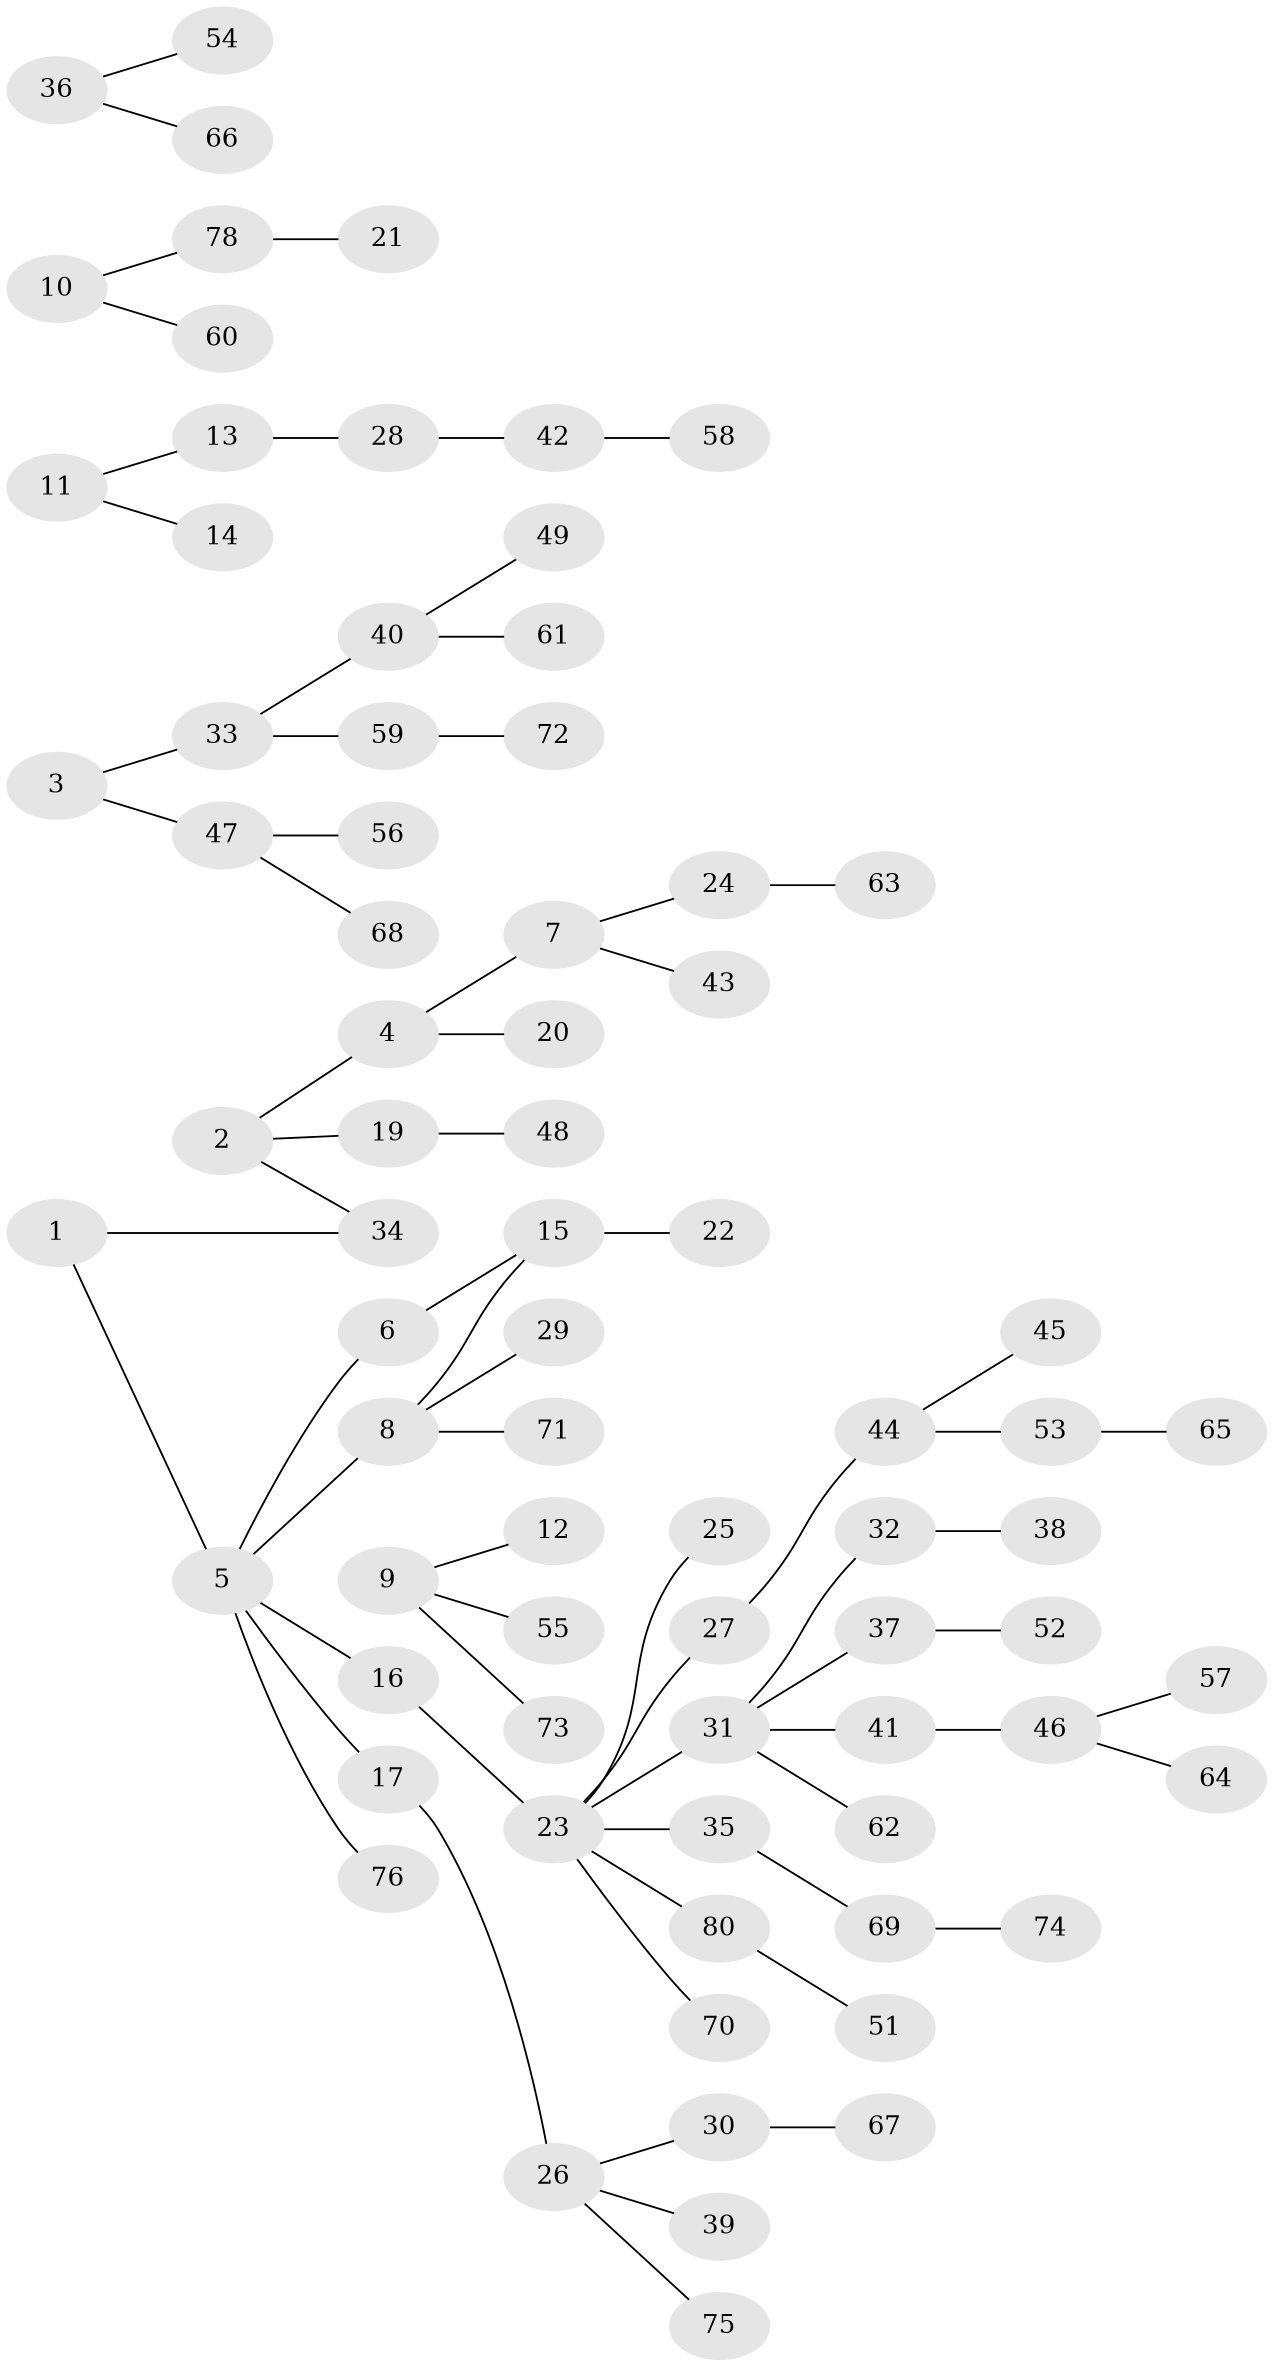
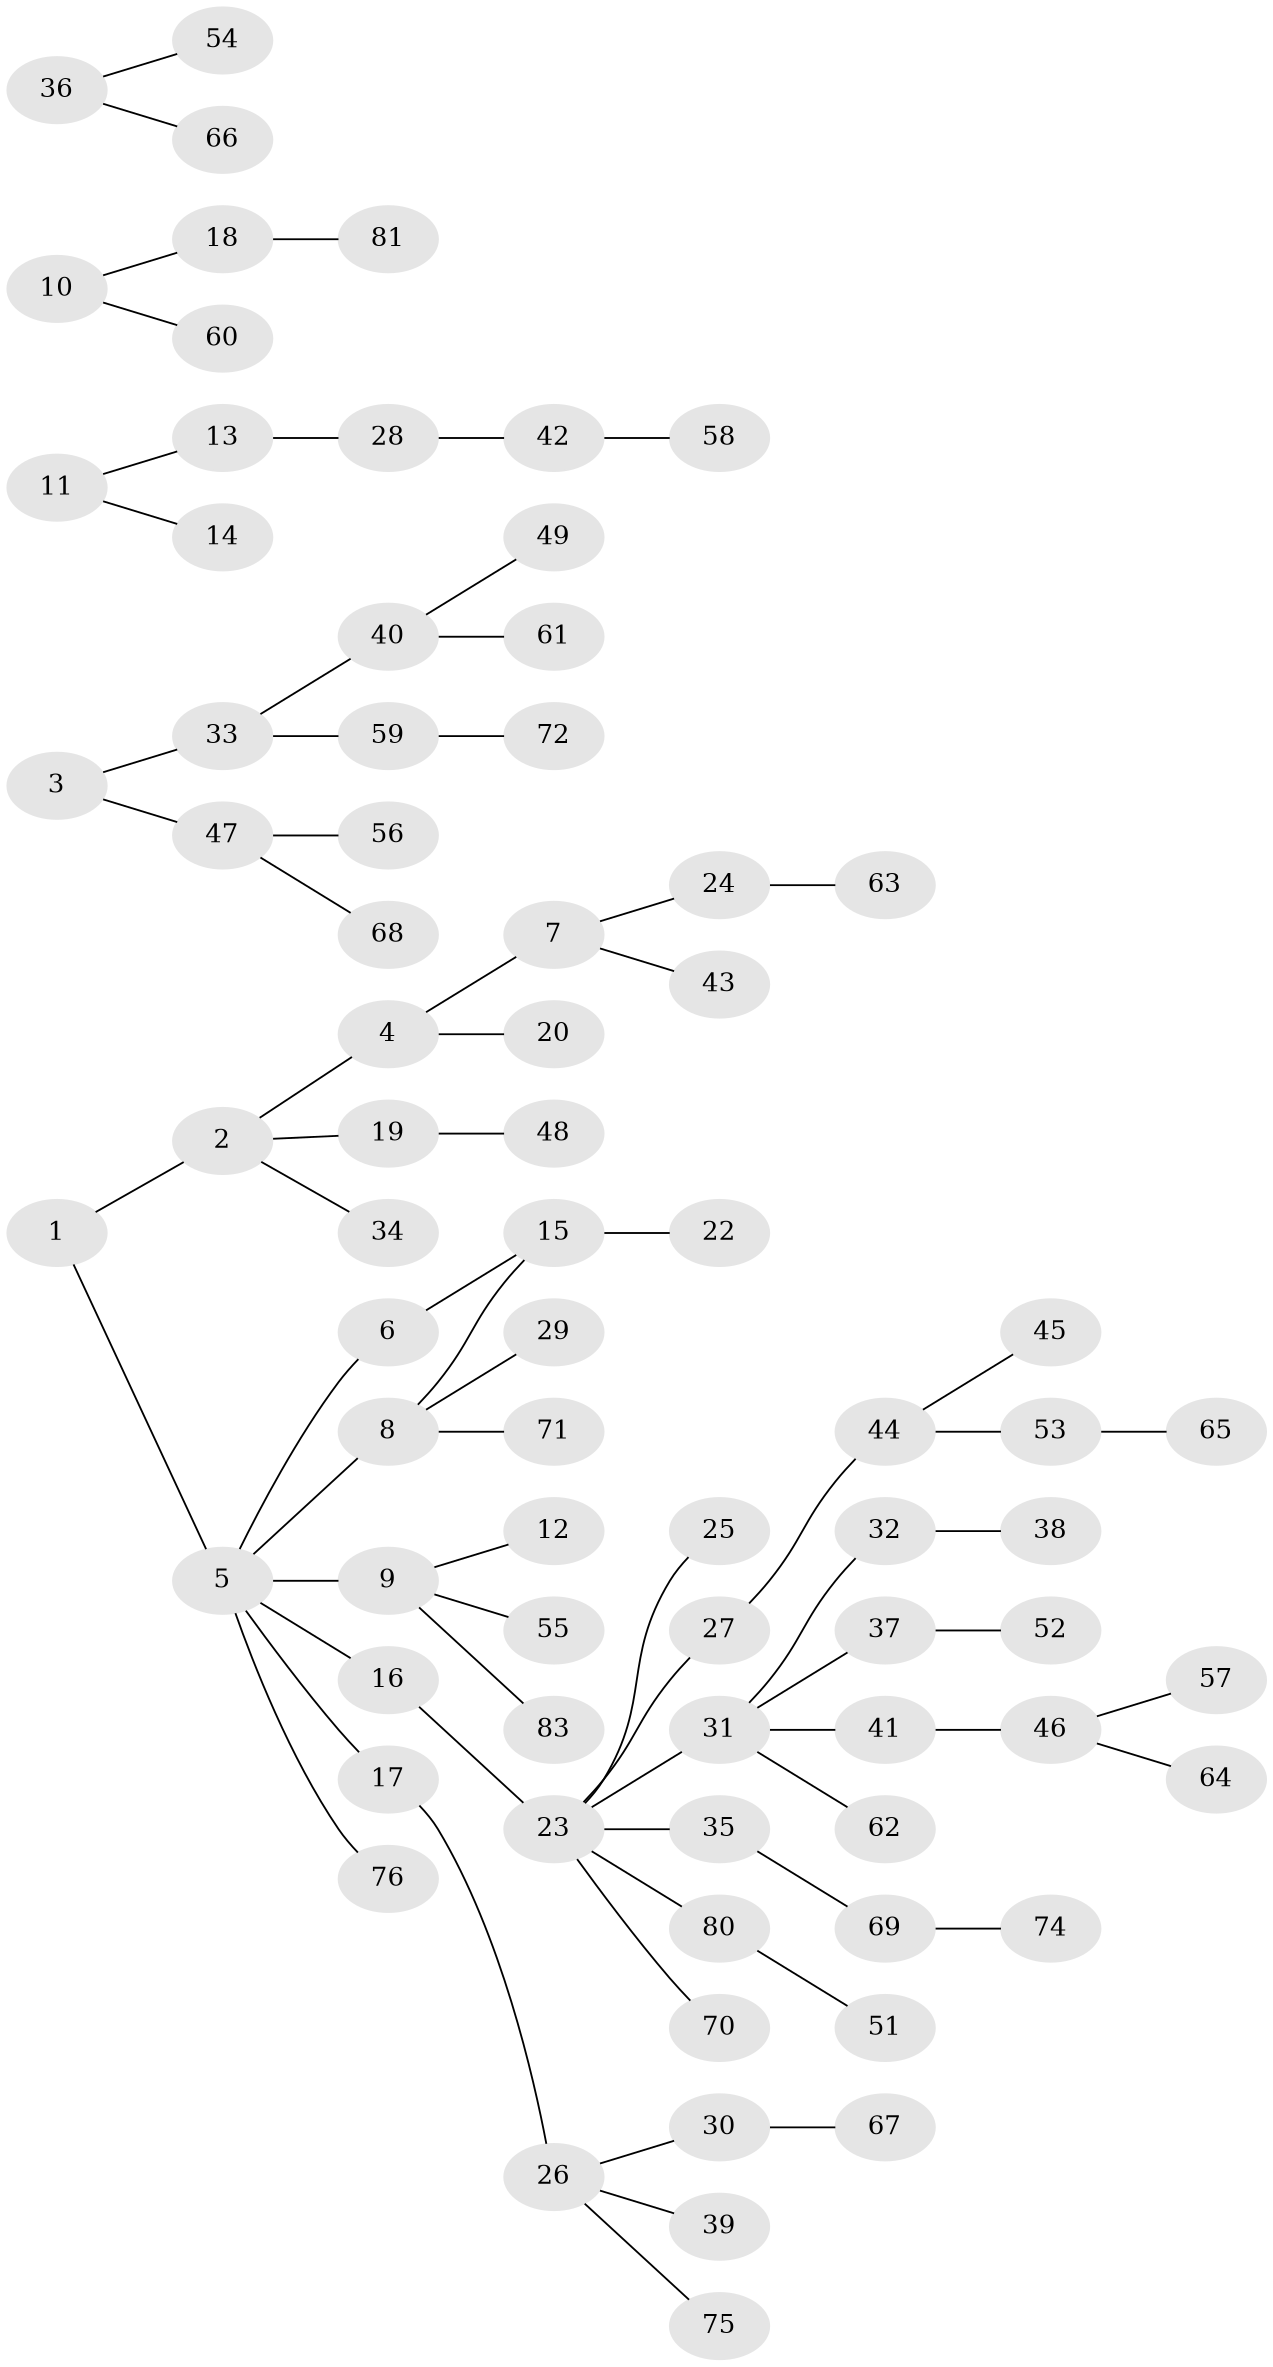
(223, 239) -> (223, 239)
(388, 239) -> (388, 239)
(223, 1233) -> (140, 1187)
none -> (306, 1581)
(554, 1730) -> (554, 1730)
